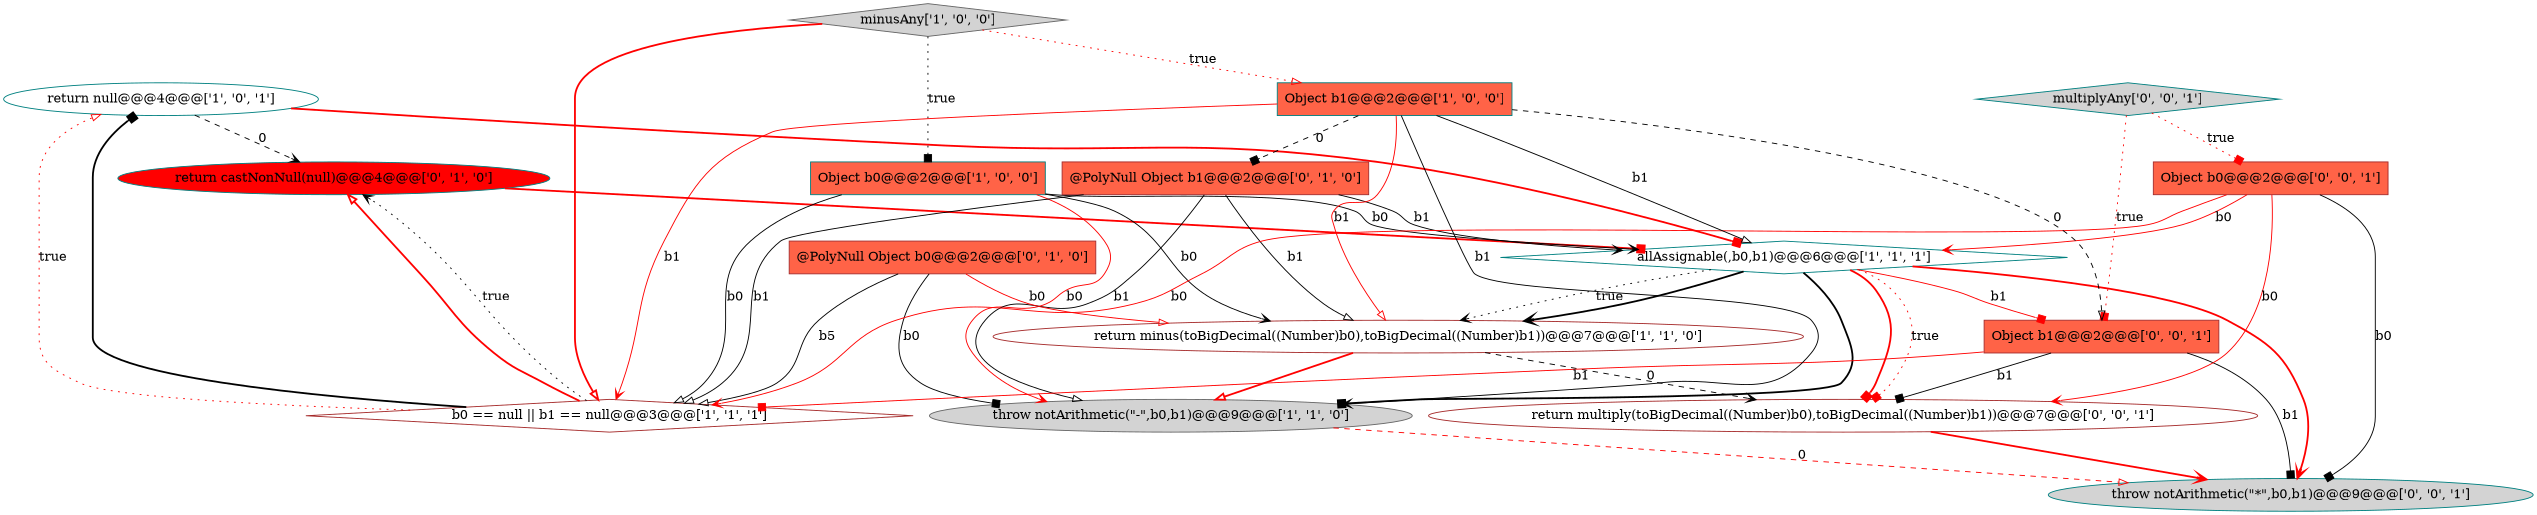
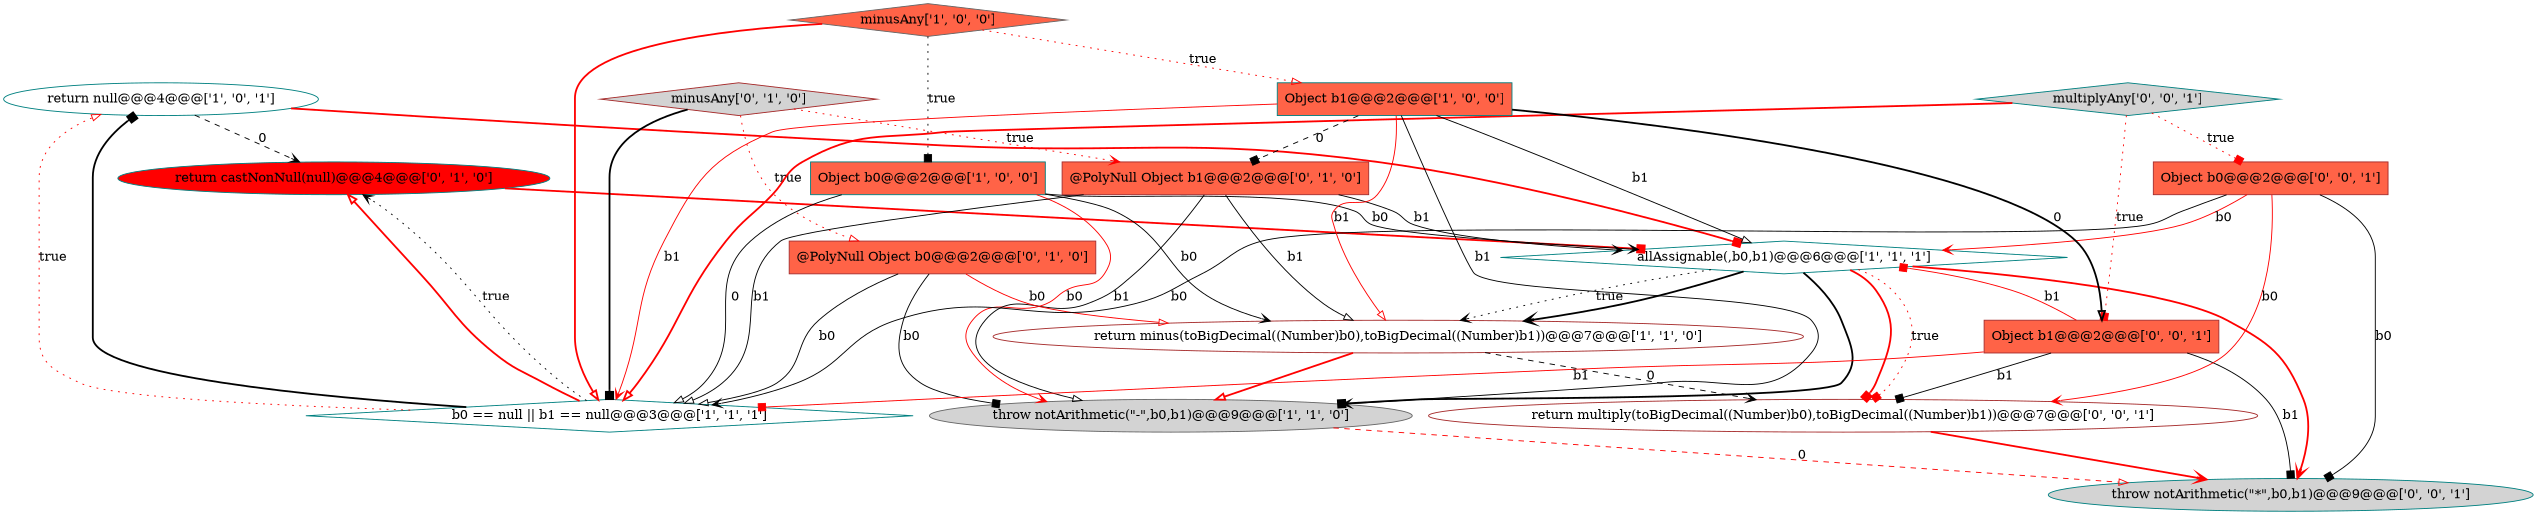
(928, 20) -> (928, 20)
none -> (739, 99)
none -> (1260, 123)
(1839, 155) -> (1839, 155)
(1496, 230) -> (1496, 230)
(1948, 289) -> (1996, 286)
(736, 297) -> (736, 297)
(827, 337) -> (827, 337)
(610, 416) -> (610, 416)
